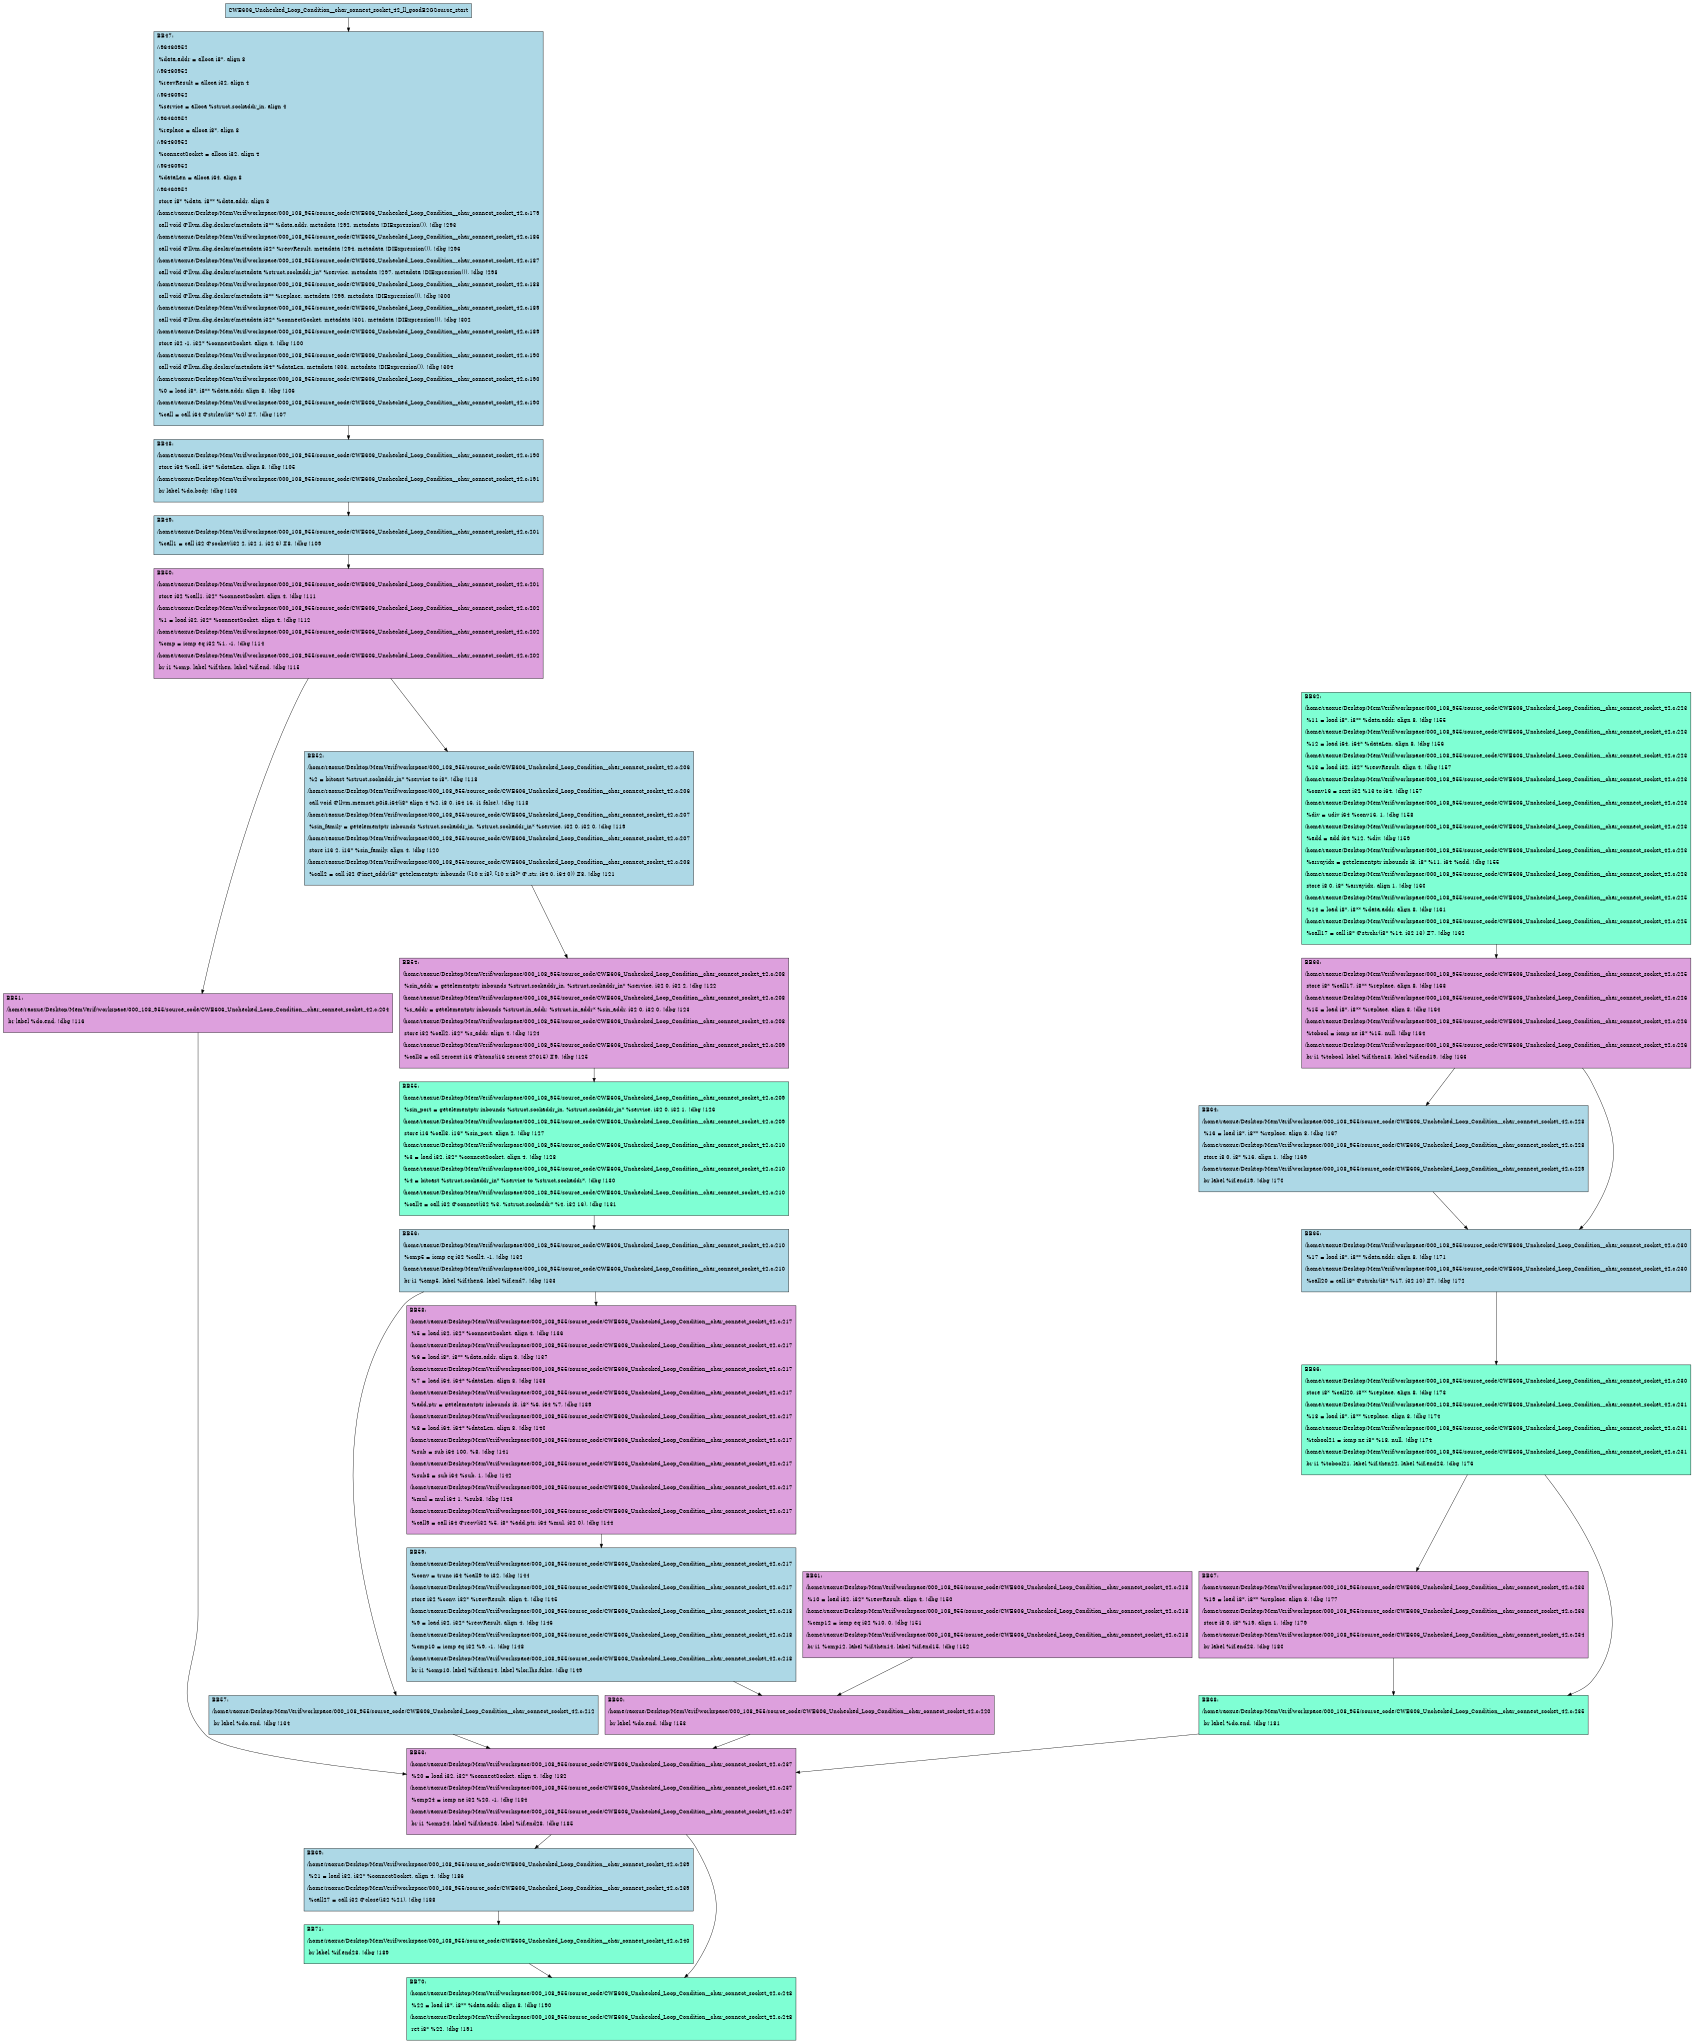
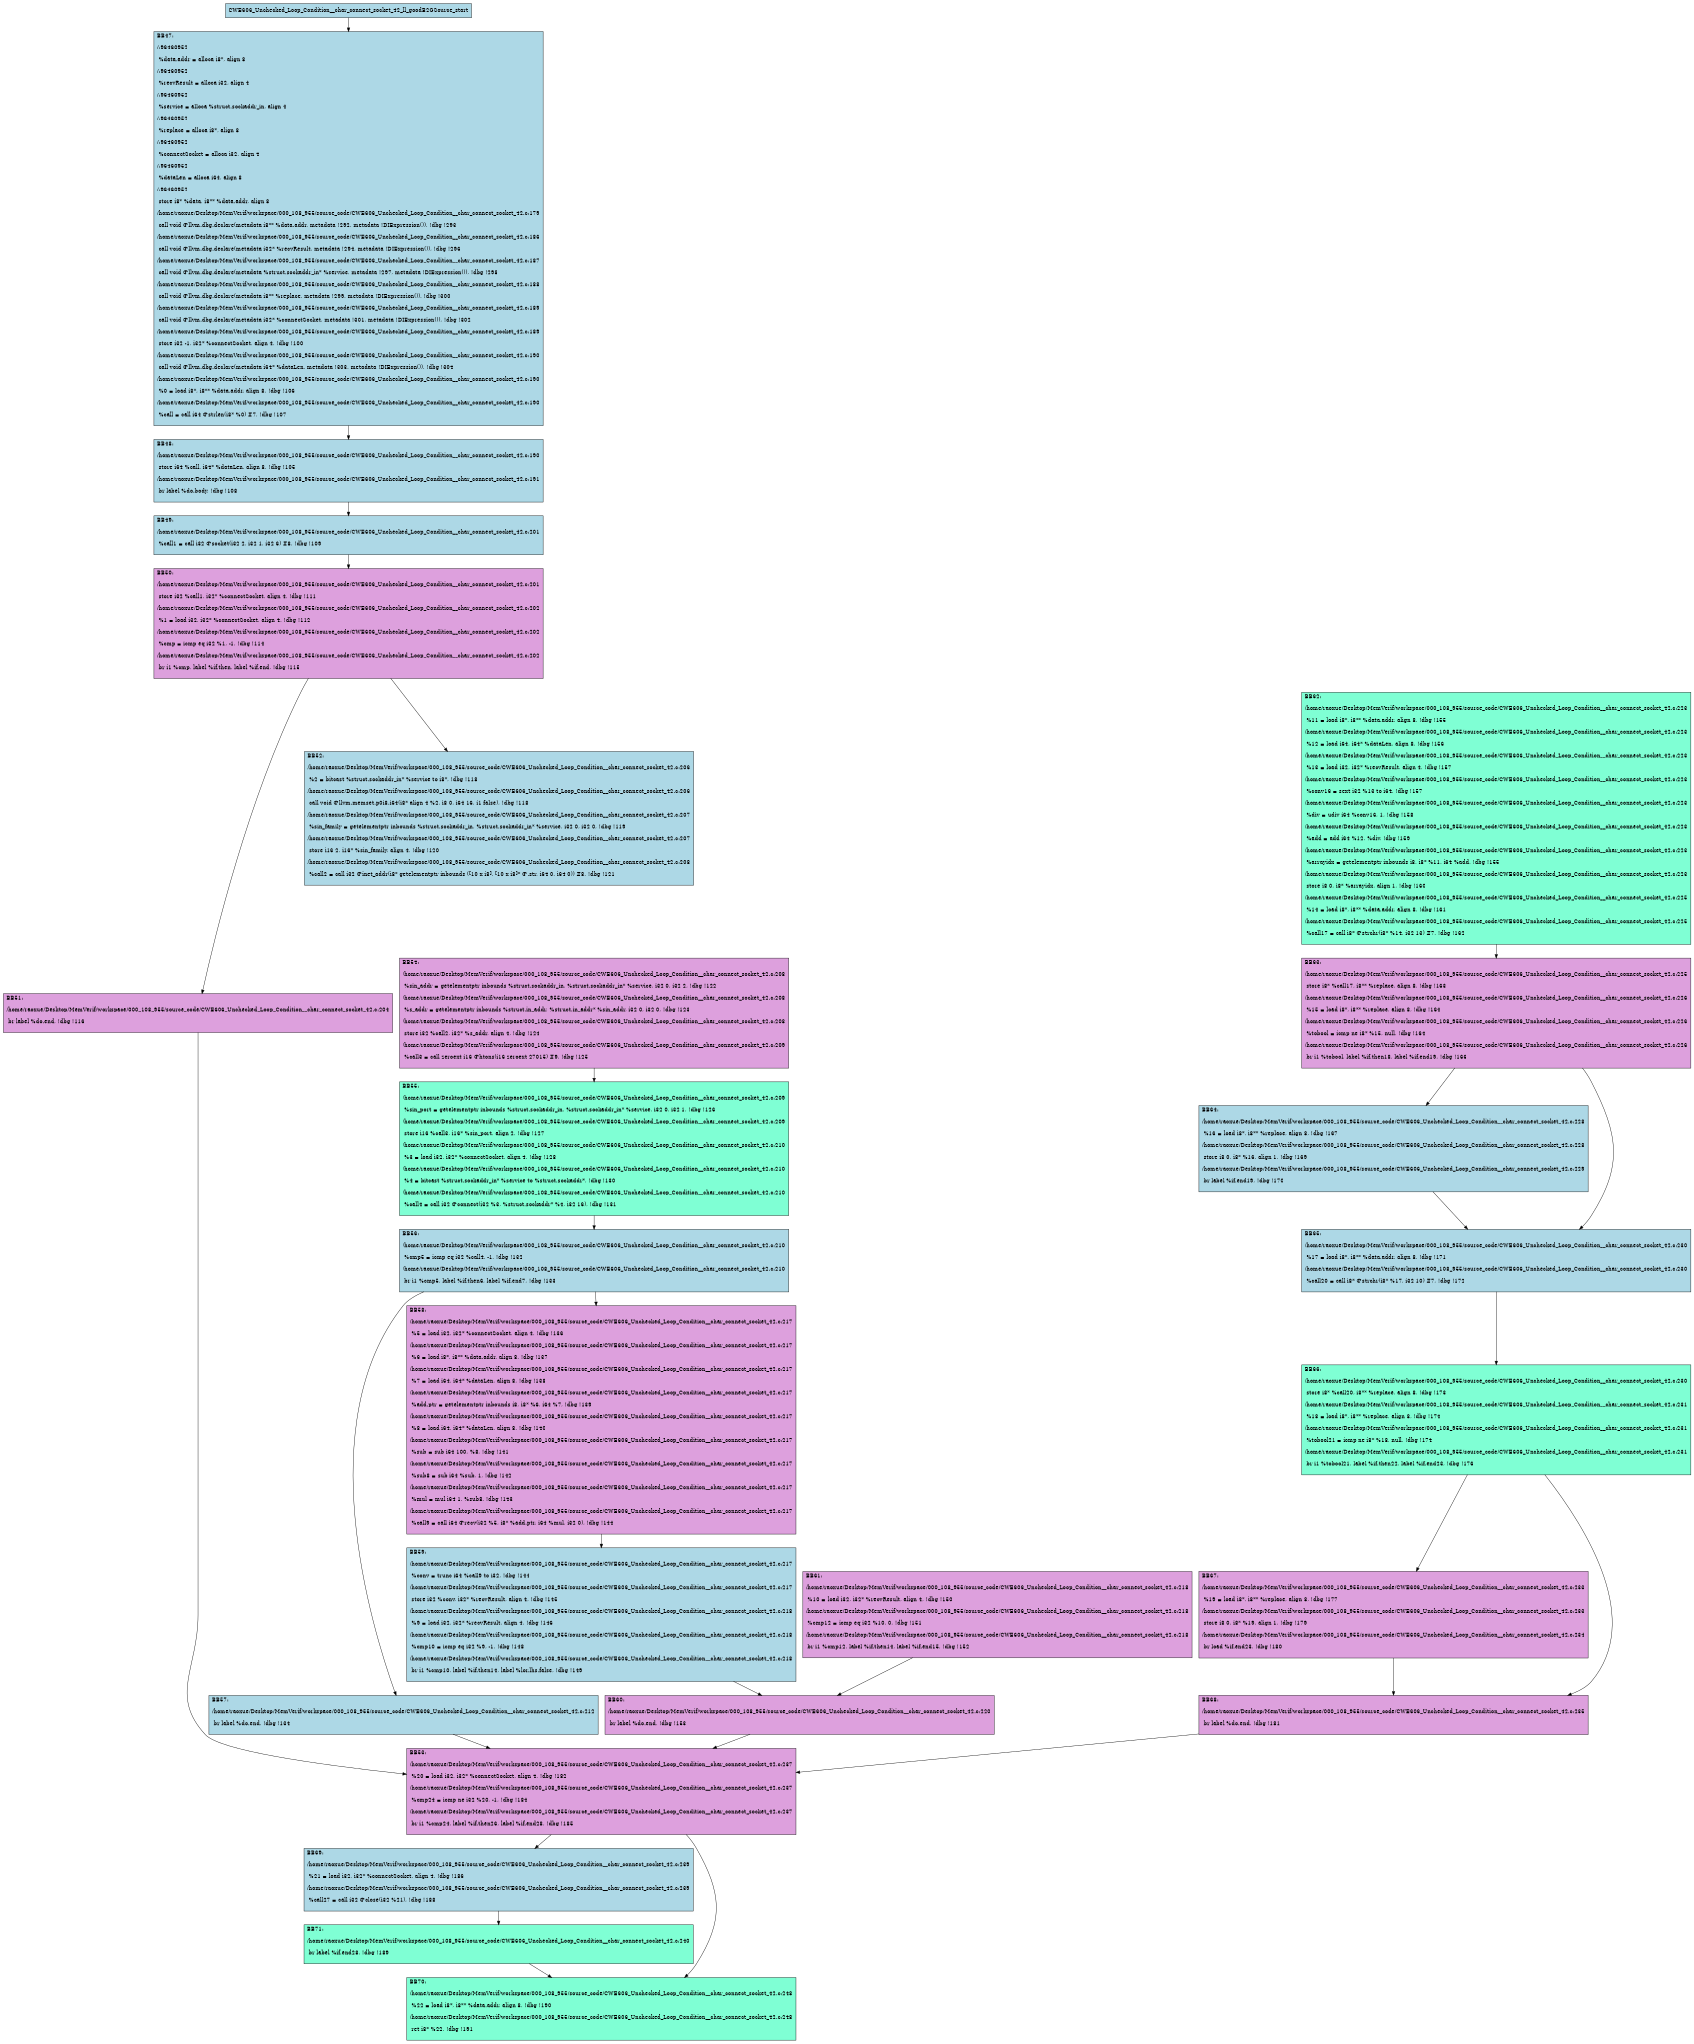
(549, 920) -> none
(1243, 1647) -> (1242, 1647)
(1394, 1715) -> (1394, 1715)
